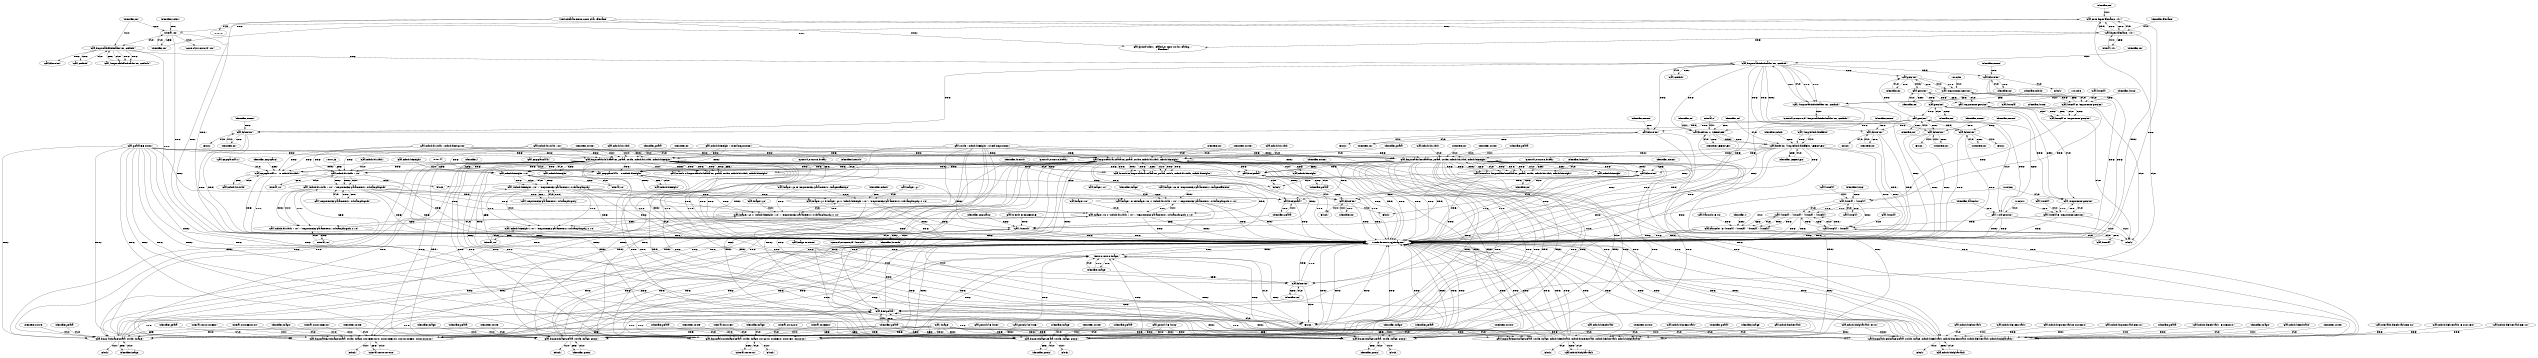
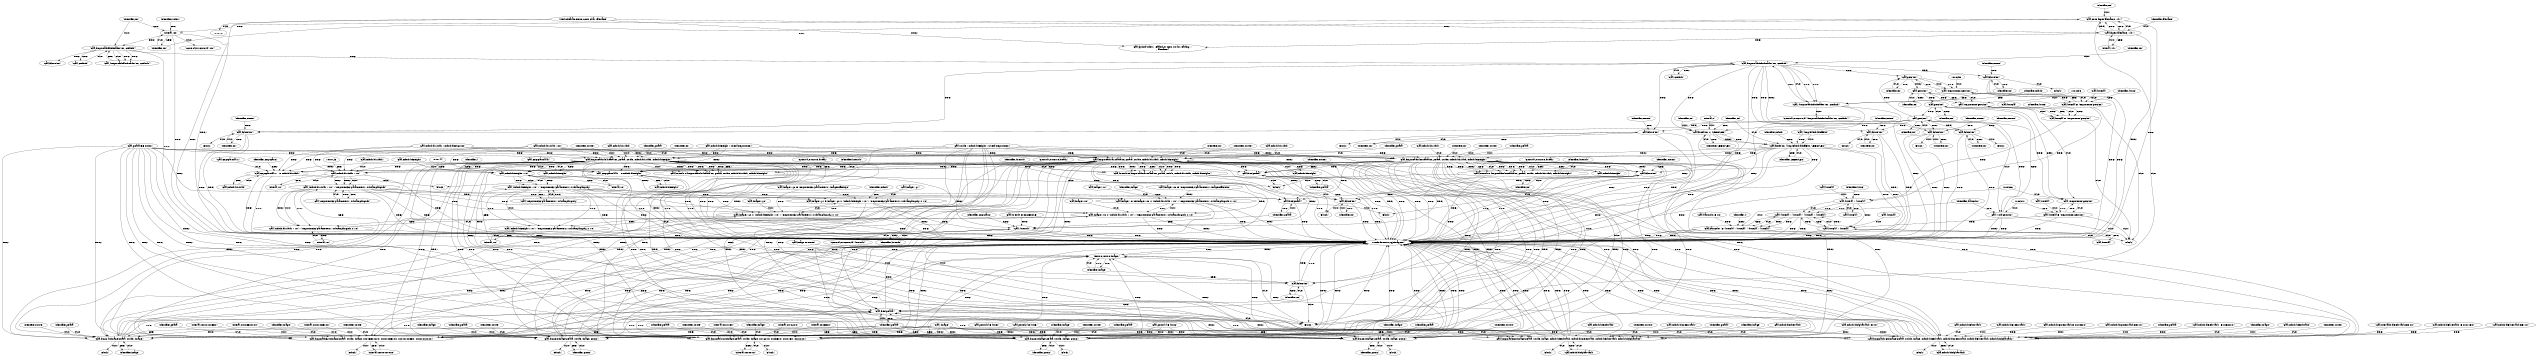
(152, 40) -> (152, 40)
